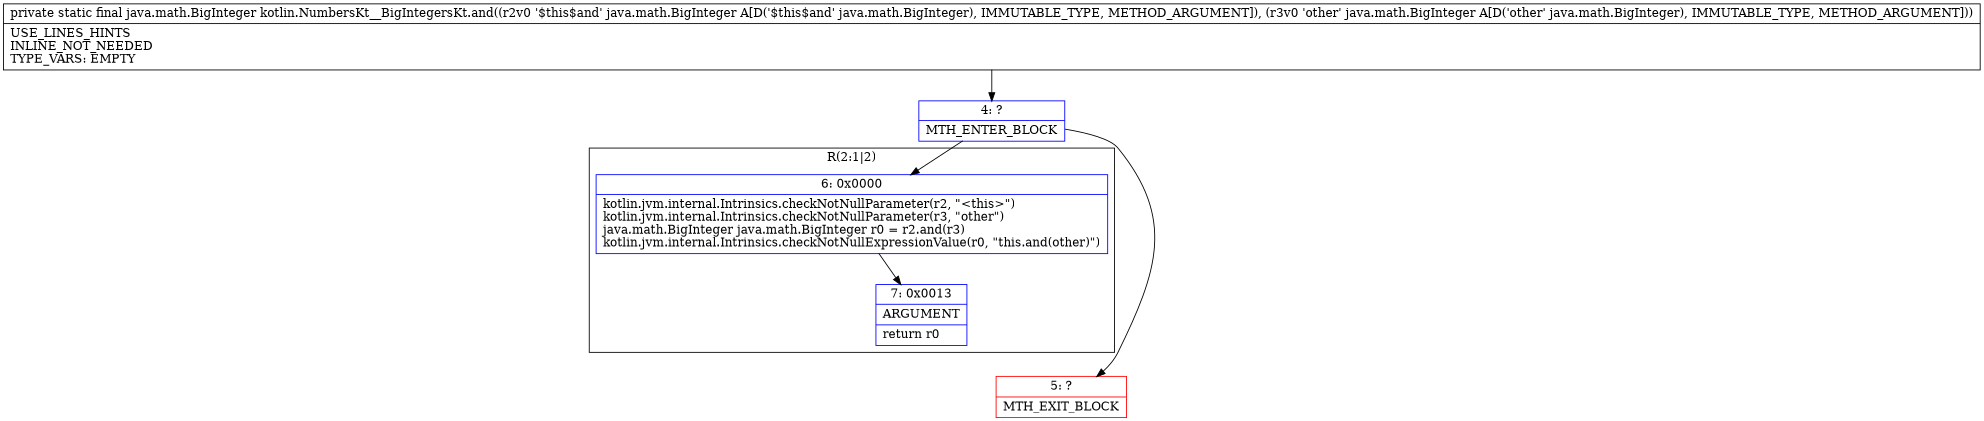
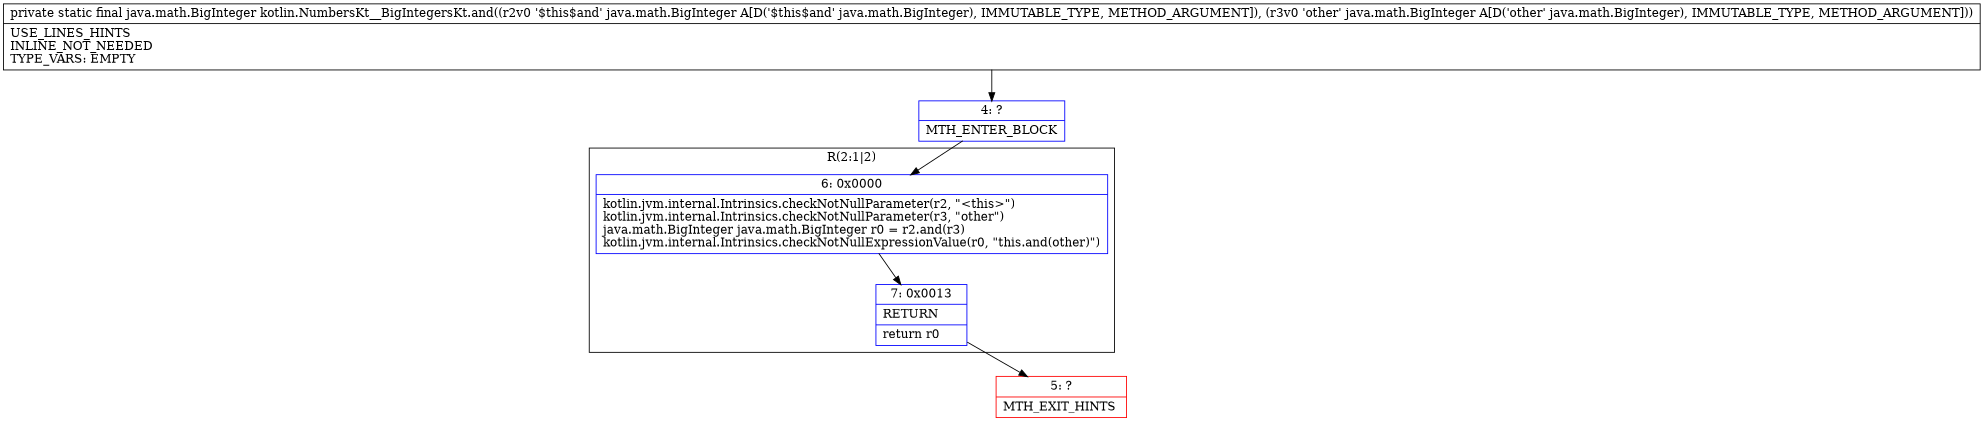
(1154, 233) -> (995, 358)
(921, 314) -> (911, 314)
(1061, 407) -> (1060, 407)
